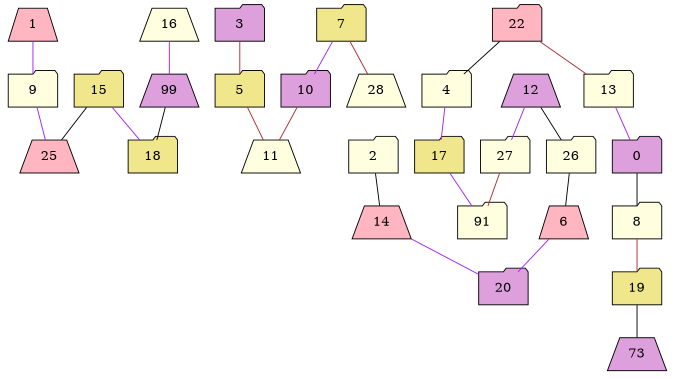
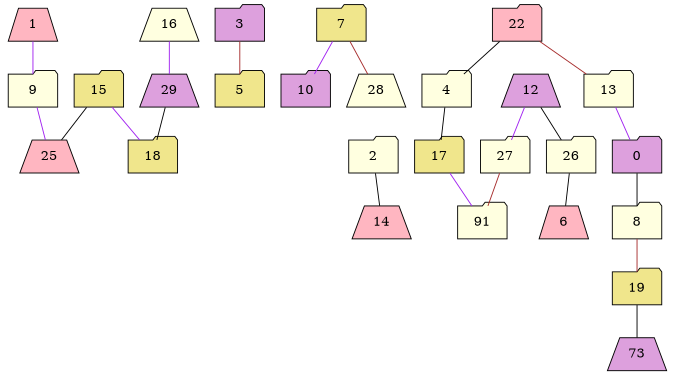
(169, 91) -> (169, 91)
(443, 124) -> (443, 124)
(271, 157) -> none
(503, 288) -> none
